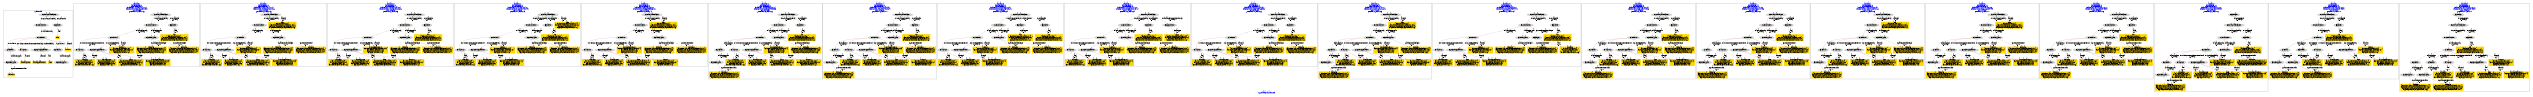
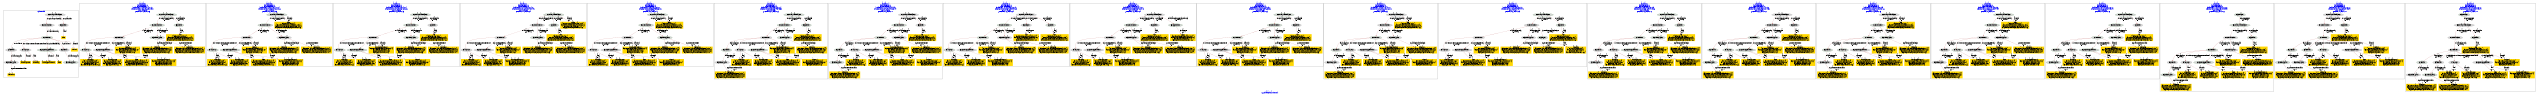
none -> (36, 62)
